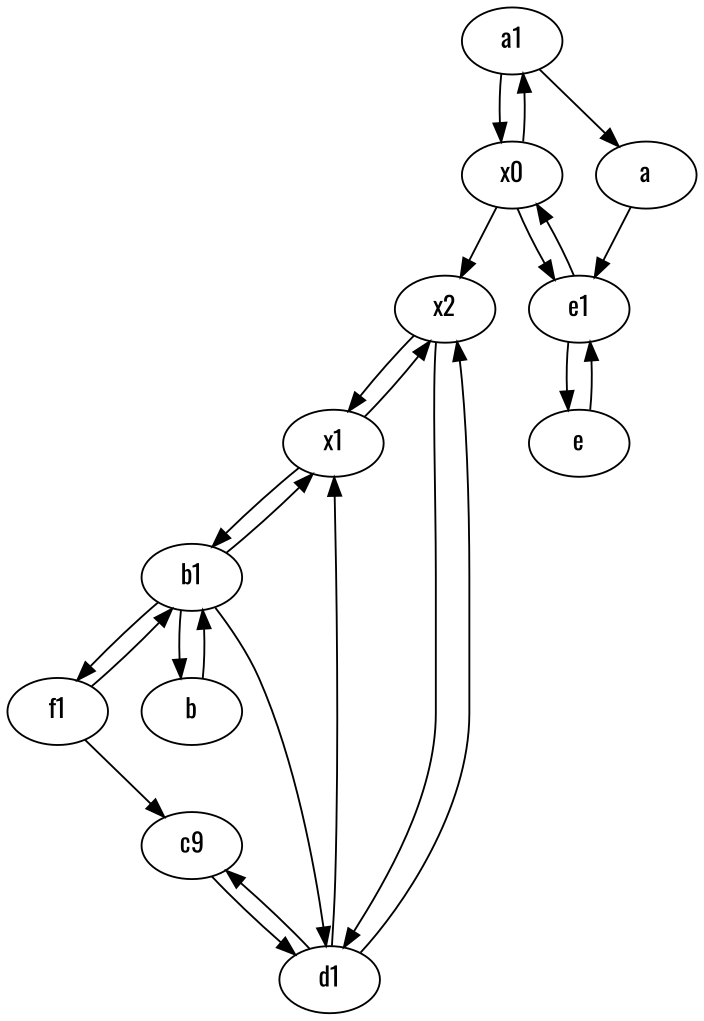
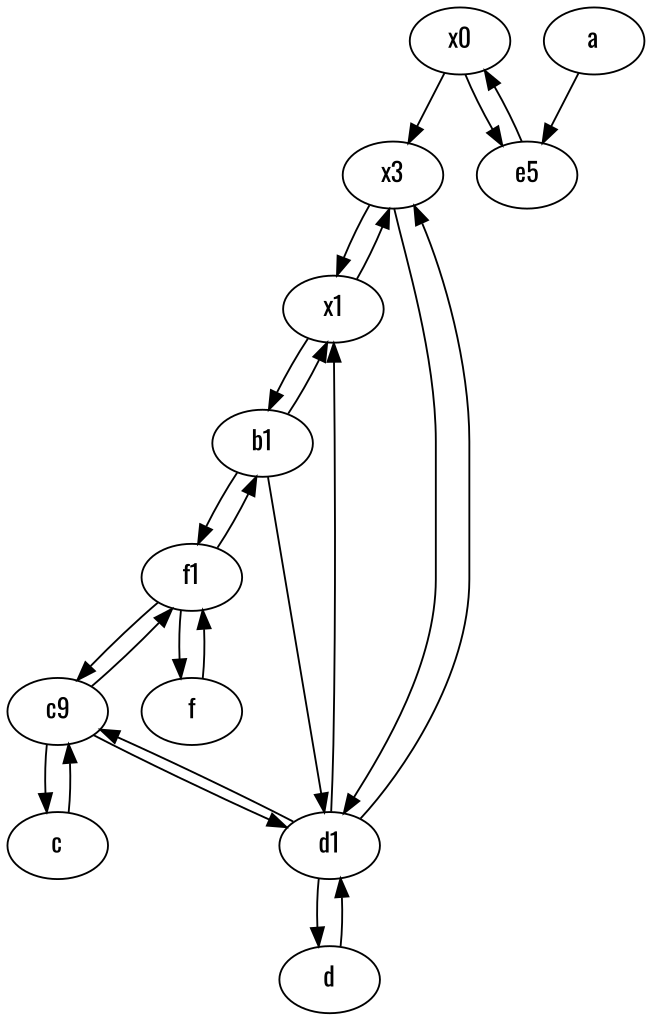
(512, 41) -> none
(445, 309) -> (393, 175)
(579, 309) -> (527, 175)
(579, 443) -> none
none -> (126, 655)
none -> (192, 711)
(192, 711) -> none
none -> (58, 846)
none -> (330, 980)
